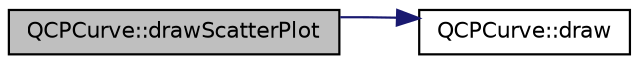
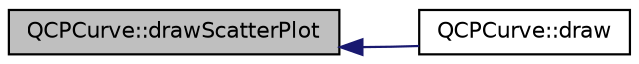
(368, 17) -> (391, 47)
